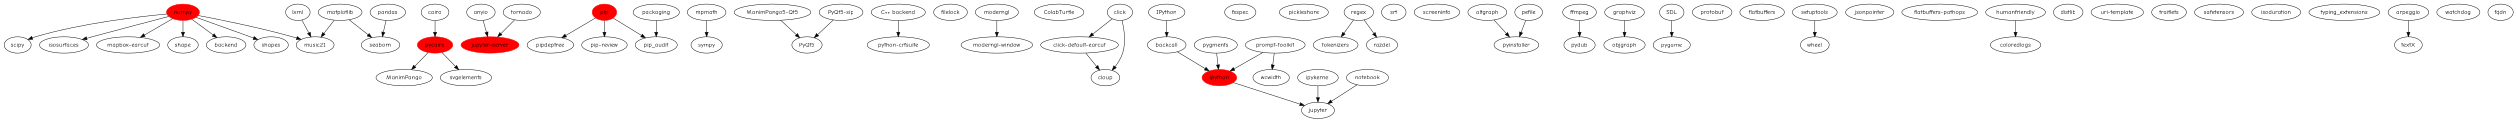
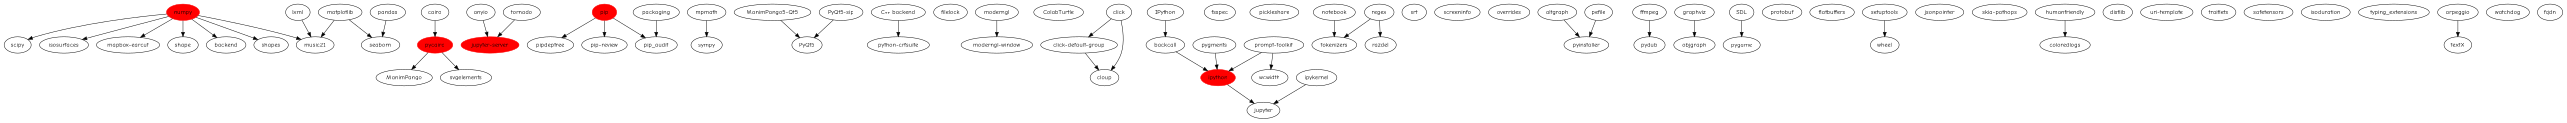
none -> (1509, 12)
(1940, 12) -> (2000, 12)
(1080, 45) -> (1079, 45)
(1344, 93) -> (1334, 26)
